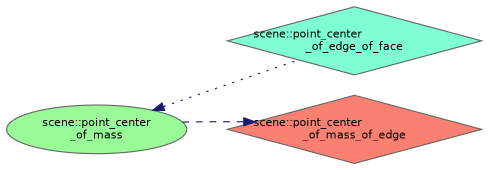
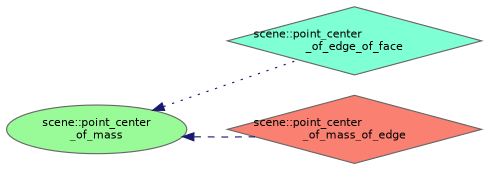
(213, 122) -> (225, 137)
